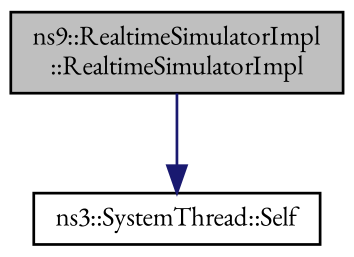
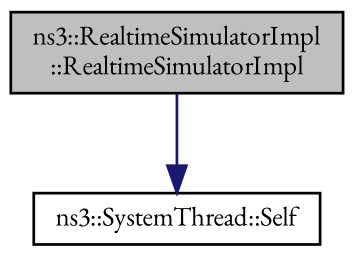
(177, 53) -> (177, 53)
